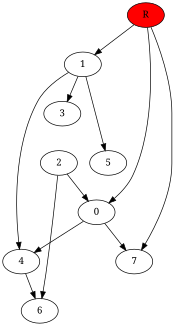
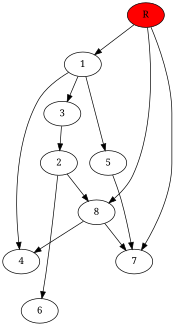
none -> (61, 135)
none -> (123, 208)
(97, 212) -> (97, 212)
(29, 283) -> none
